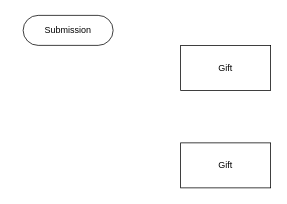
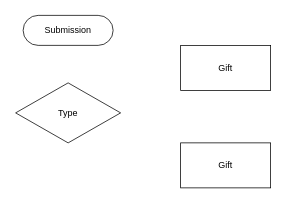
none -> (68, 113)
